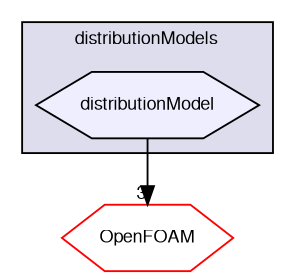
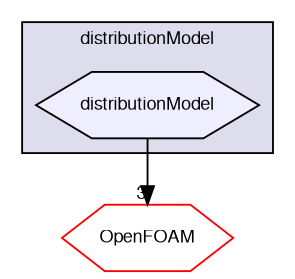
(148, 40) -> (148, 40)
